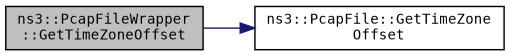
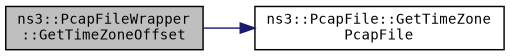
(380, 28) -> (380, 28)
